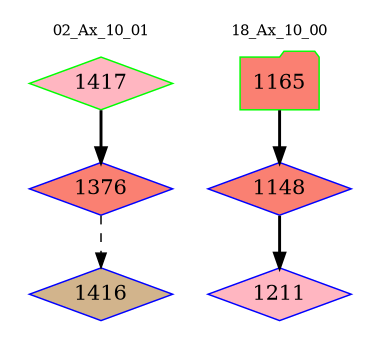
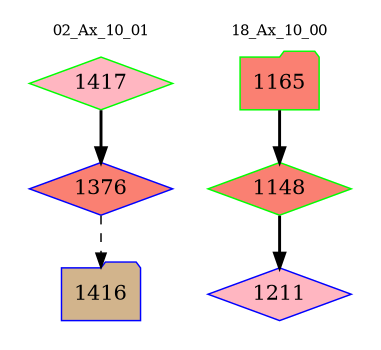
(280, 189) -> (280, 189)
(101, 294) -> (101, 294)
